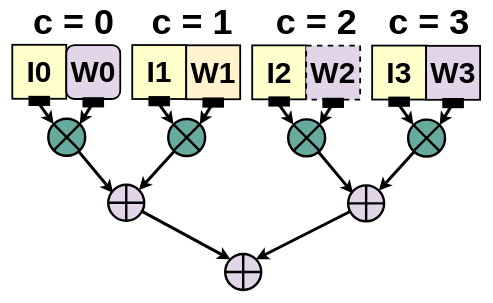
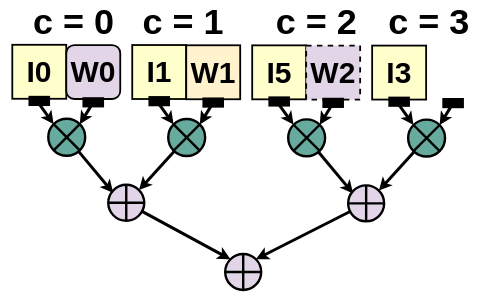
(192, 22) -> (183, 22)
(279, 72) -> (279, 72)
(453, 73) -> none
